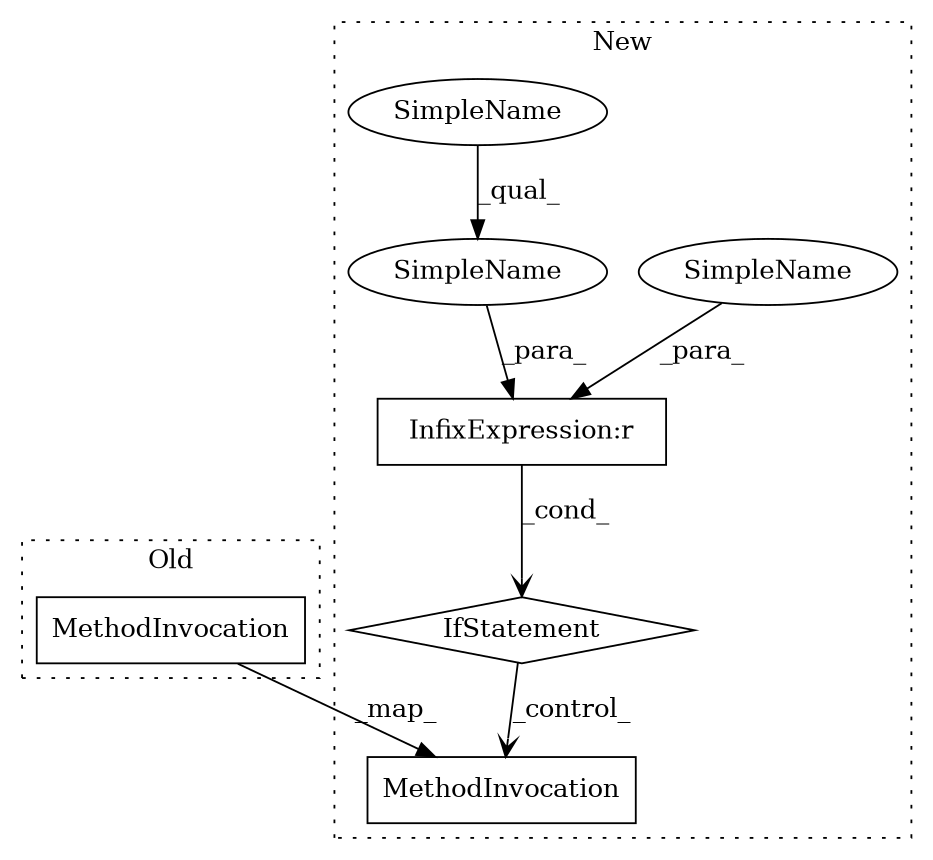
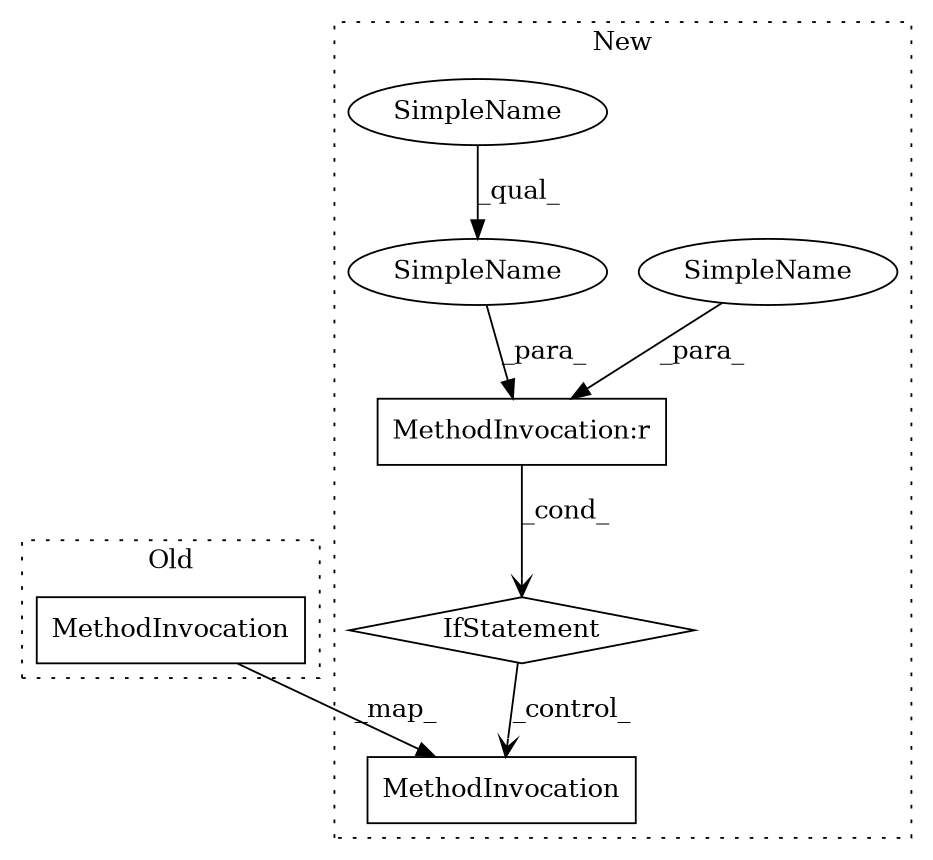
(522, 432) -> (522, 432)
